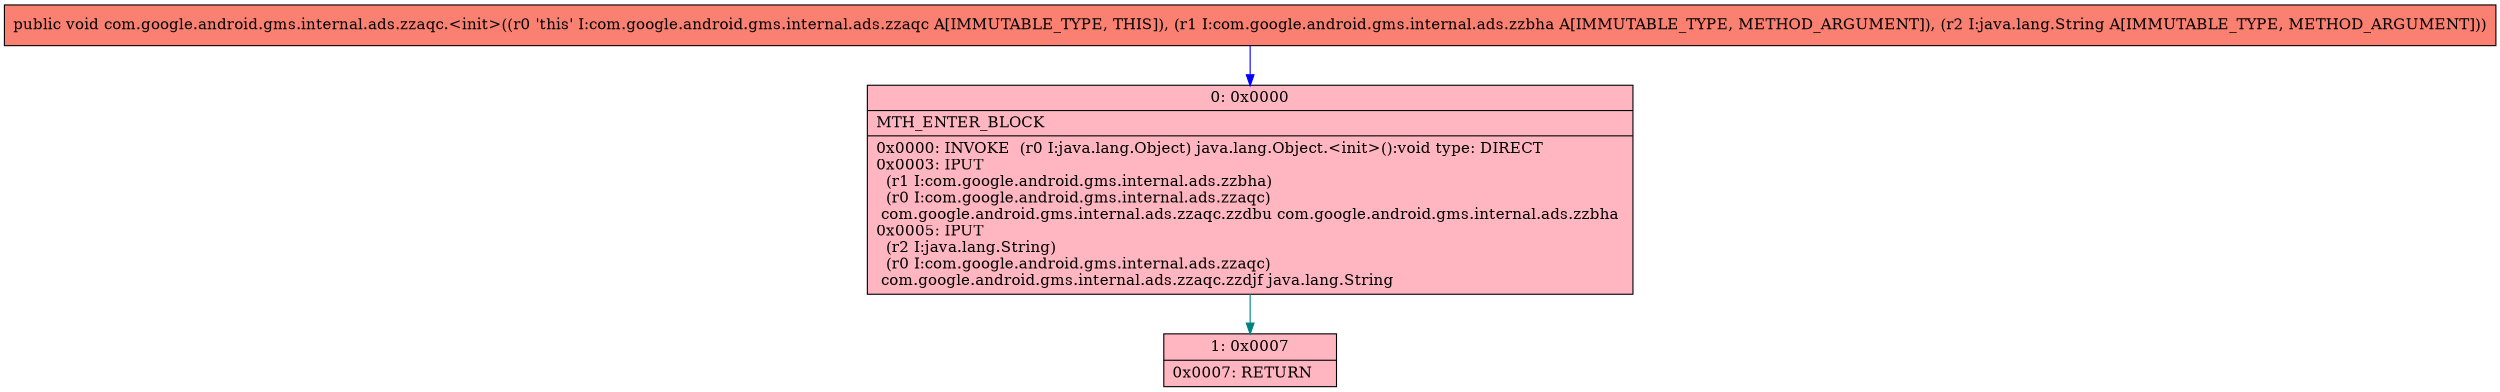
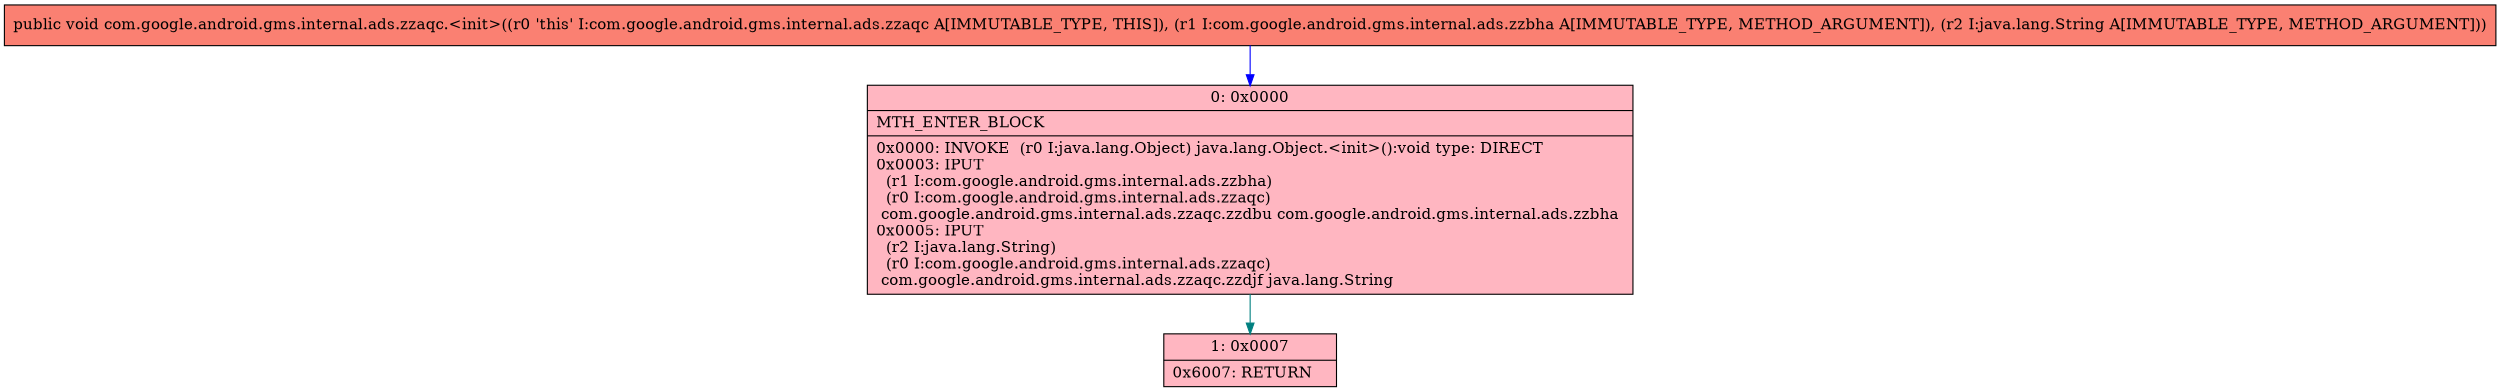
(1250, 373) -> (1250, 373)
